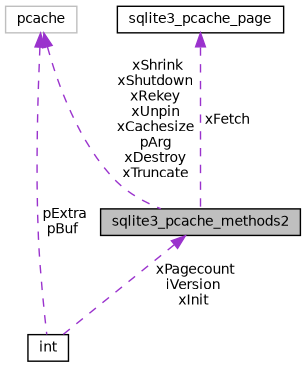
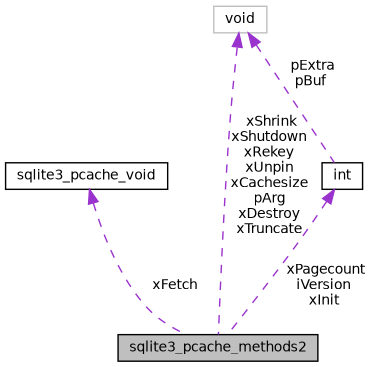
(41, 20) -> (240, 20)
(201, 20) -> (87, 176)
(119, 290) -> (279, 269)
